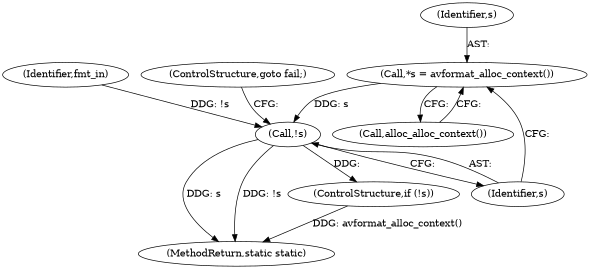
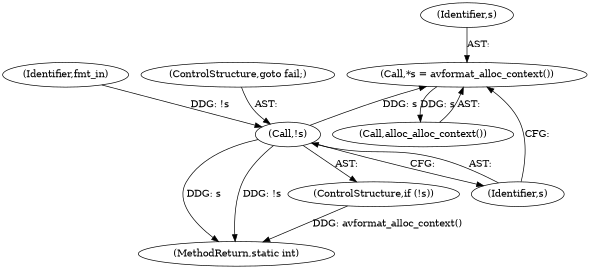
(335, 92) -> (364, 106)
(268, 105) -> (268, 105)
(438, 105) -> (438, 105)
(470, 105) -> (470, 105)
(348, 164) -> (348, 164)
(236, 254) -> (236, 254)
